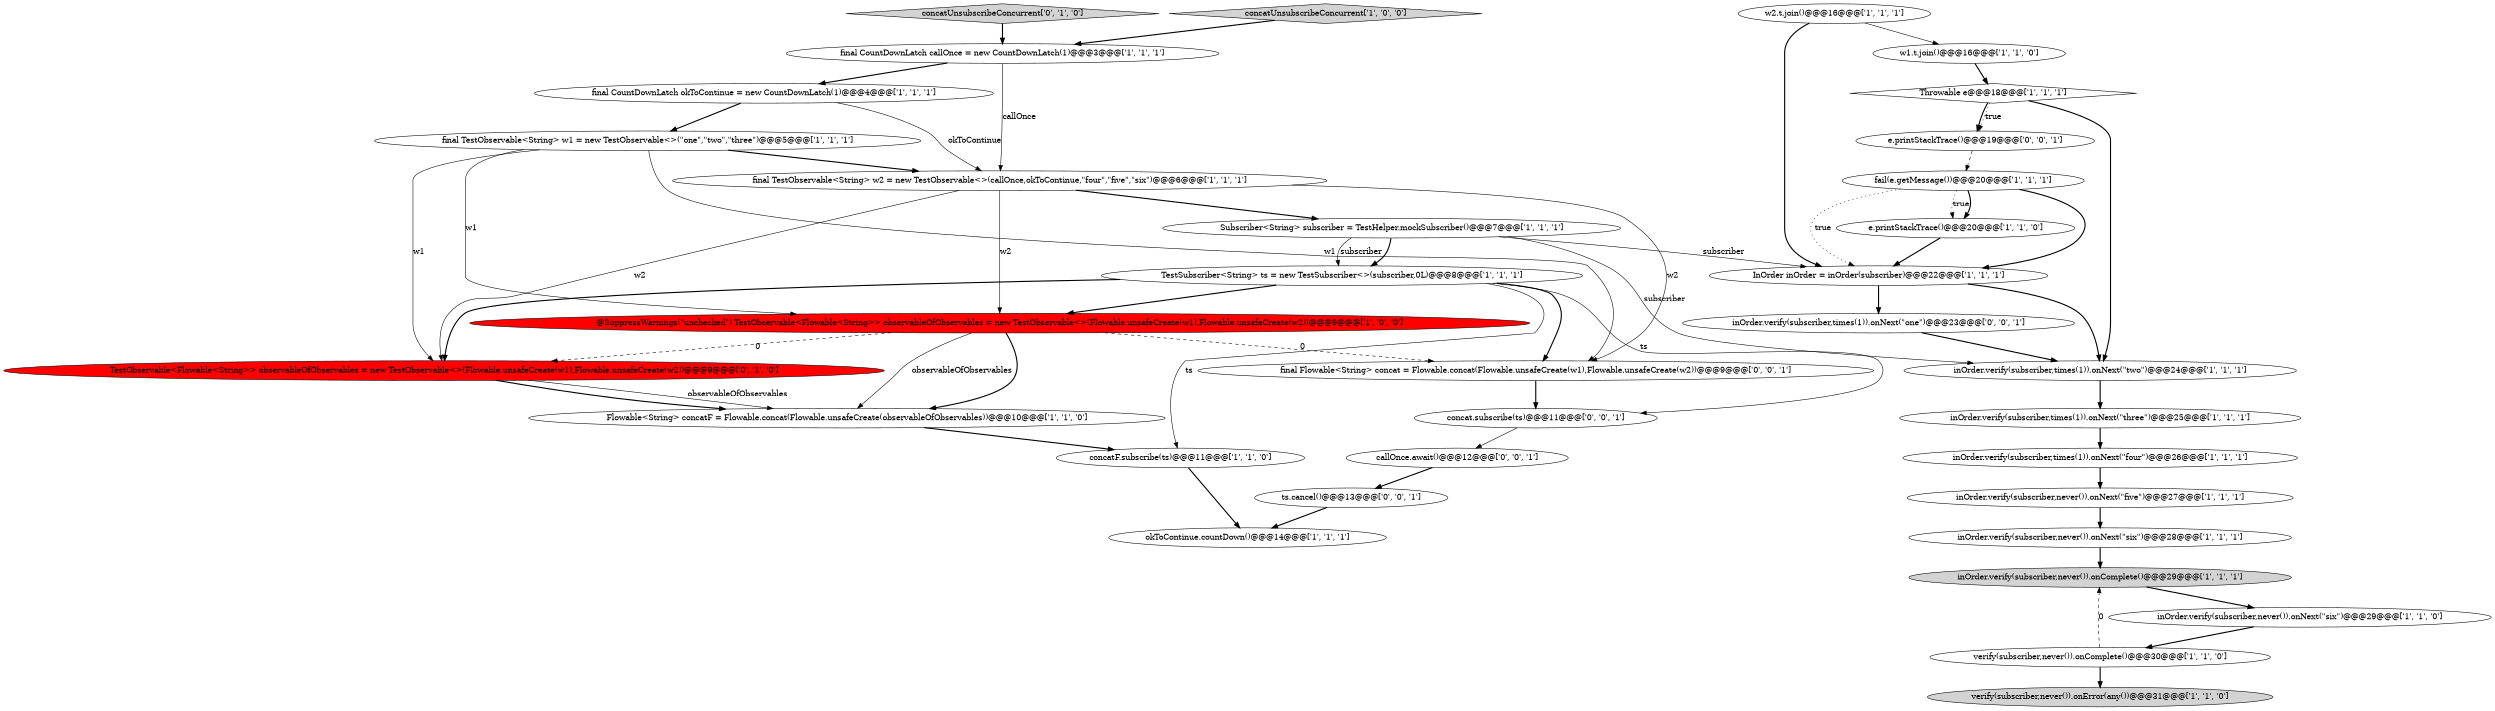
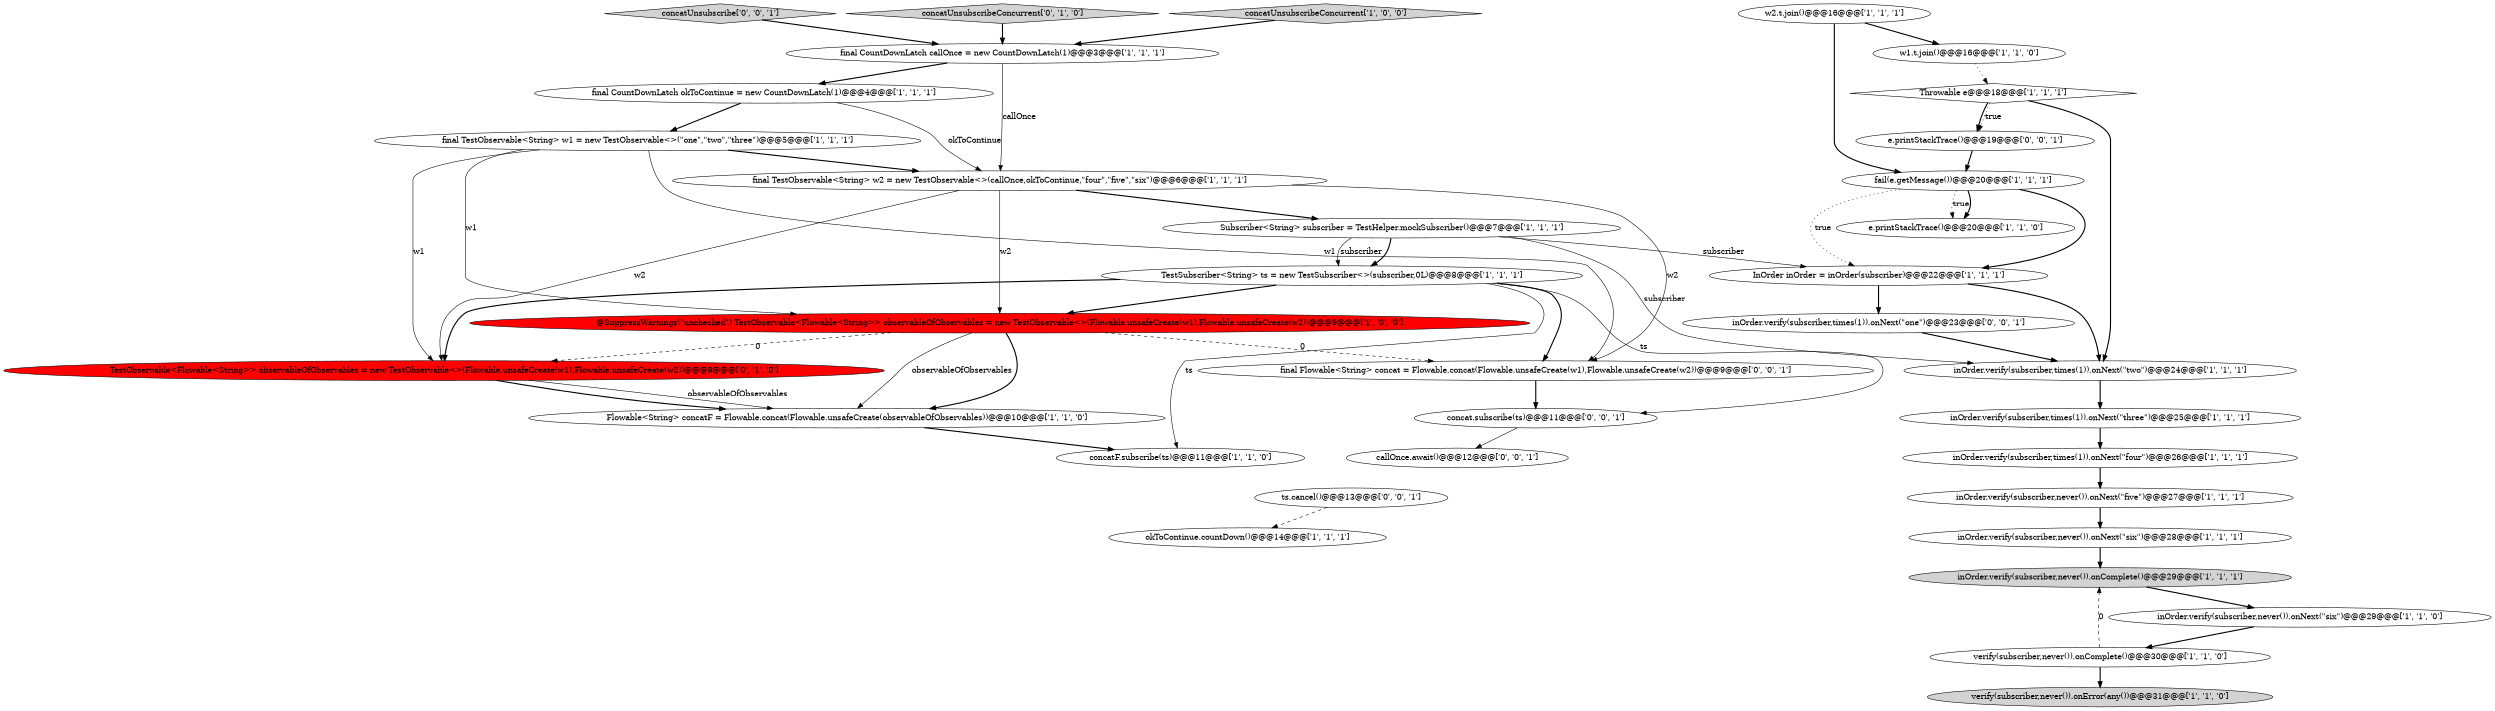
none -> (720, 14)
(1899, 33) -> (1899, 33)
(1980, 71) -> (1980, 71)
(1785, 146) -> (1834, 118)
(1970, 158) -> (1970, 158)
(1919, 250) -> none
(1407, 477) -> none
(1212, 496) -> none
(1302, 517) -> (1302, 517)
